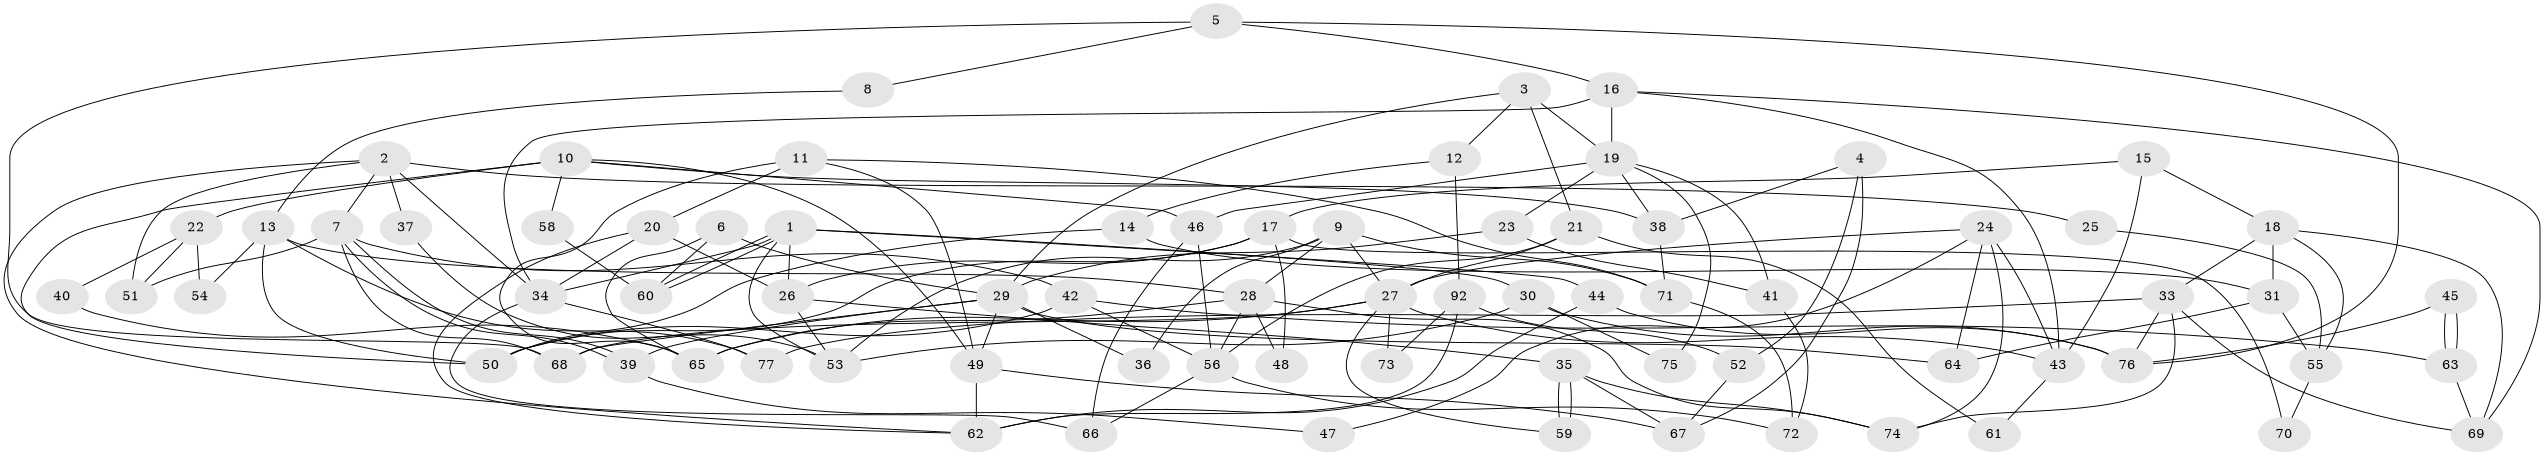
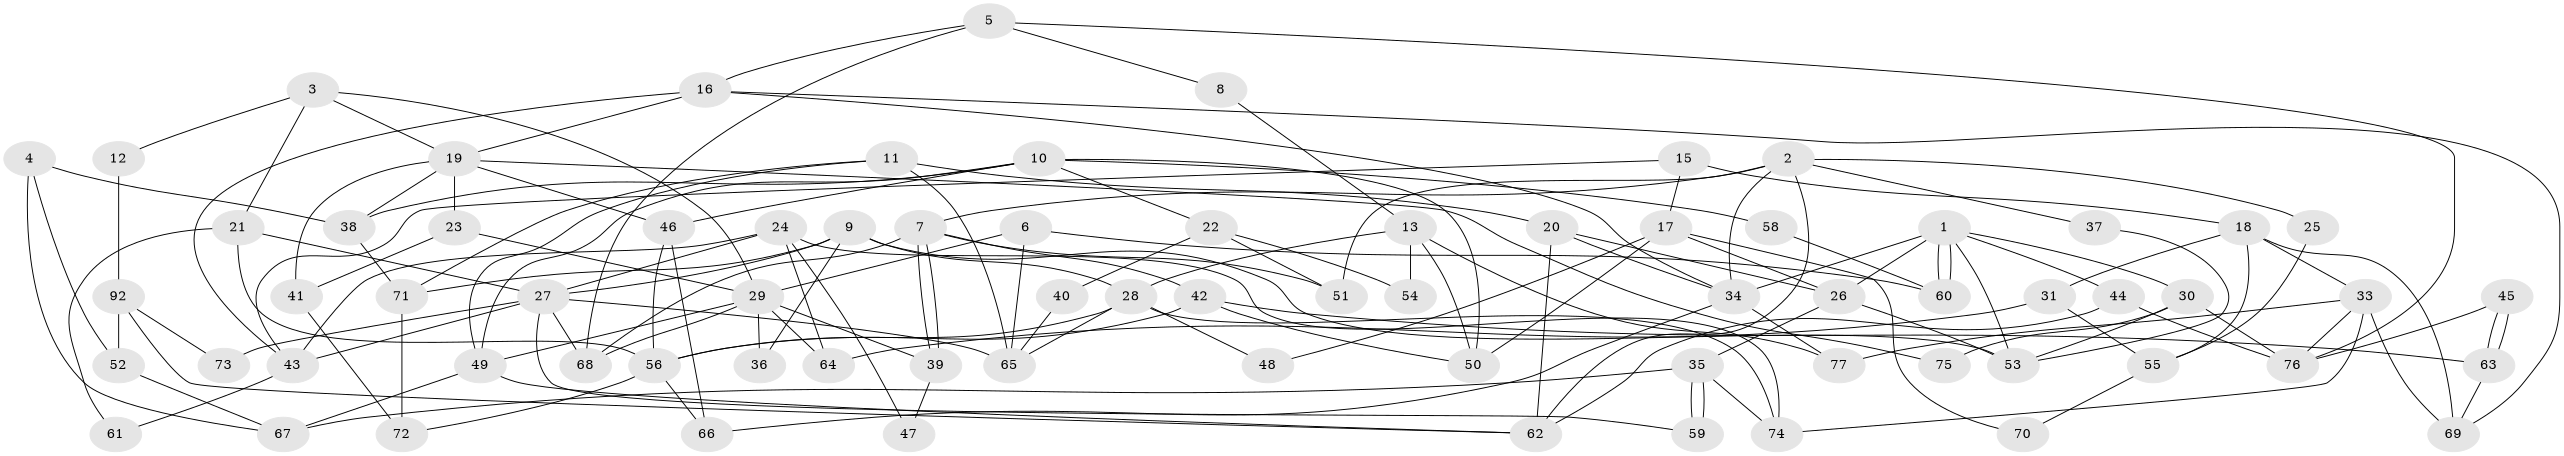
(1128, 228) -> none
